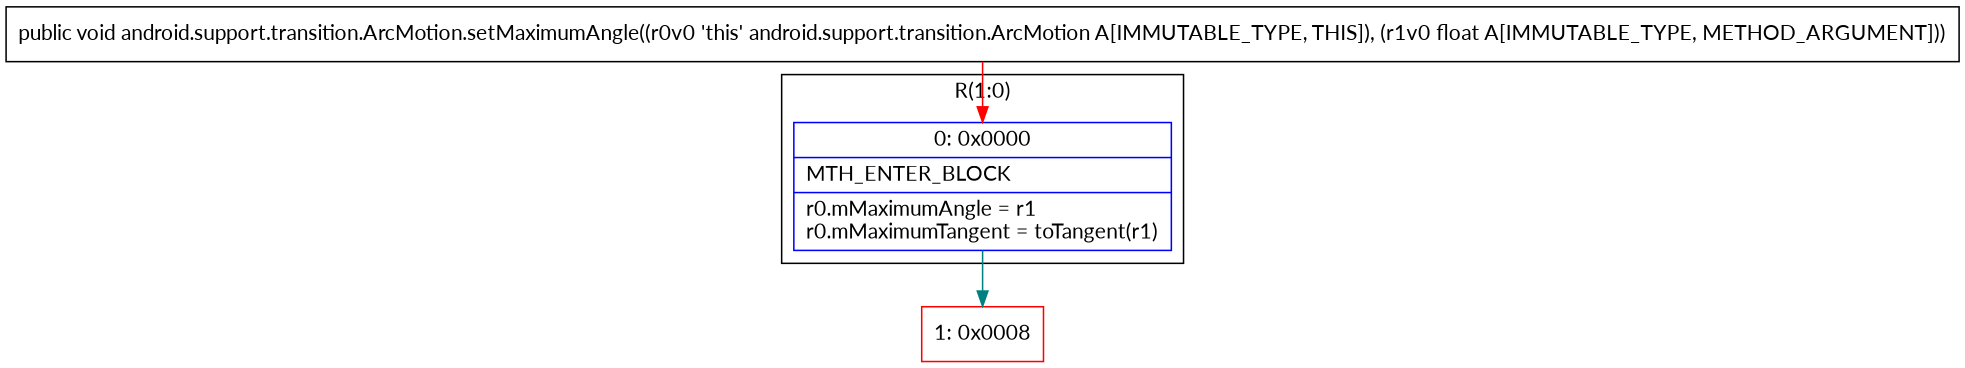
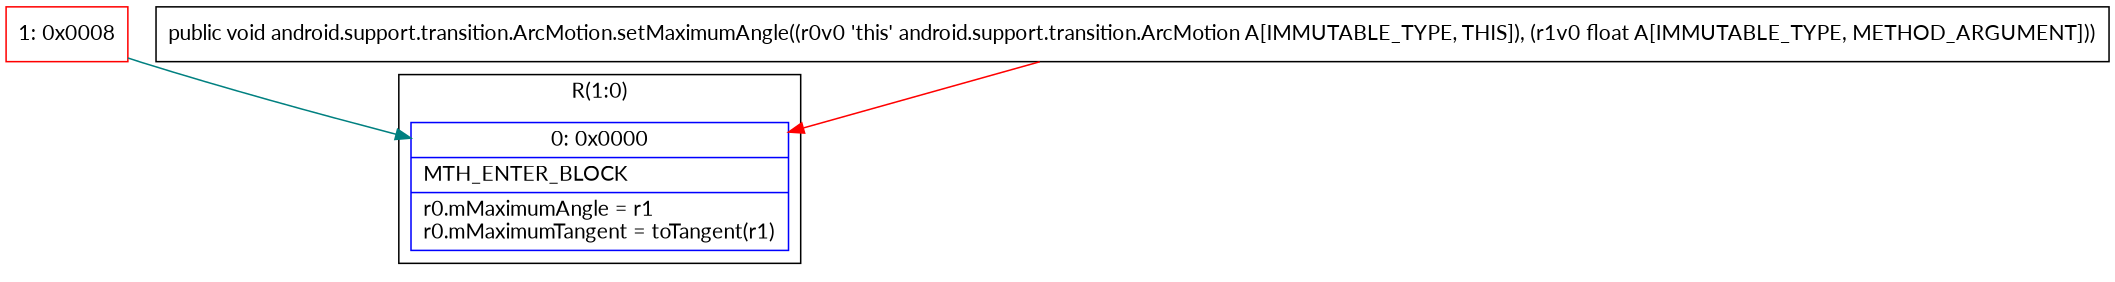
(983, 273) -> (262, 98)
